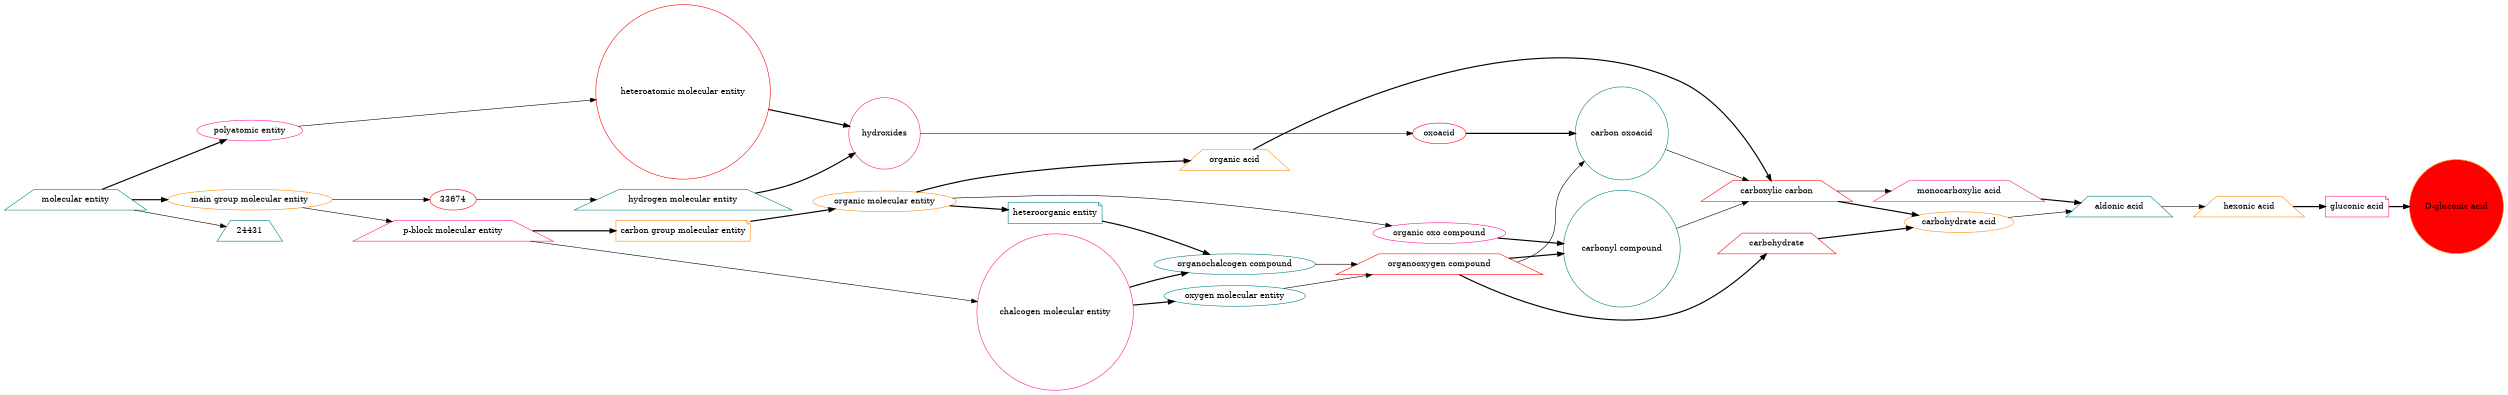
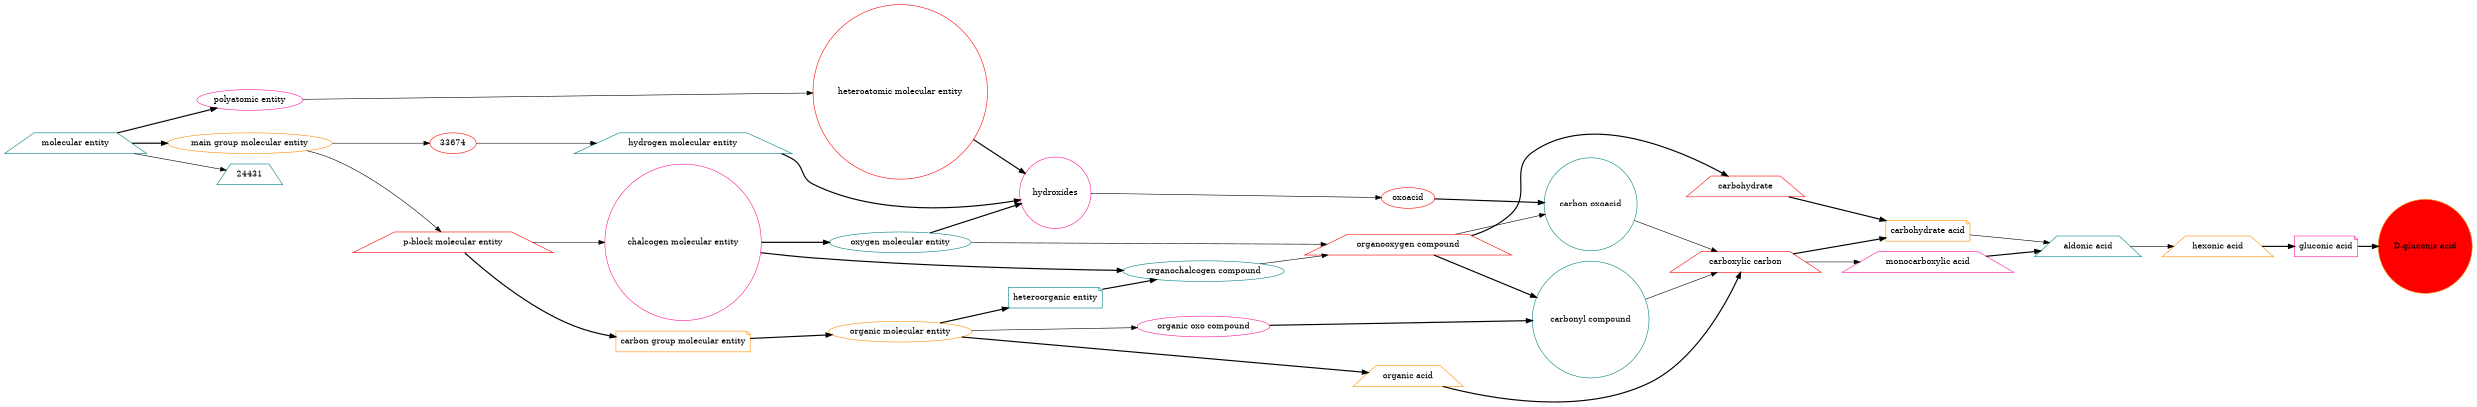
none -> (973, 219)
(1959, 222) -> (1928, 231)
(453, 231) -> (453, 242)
